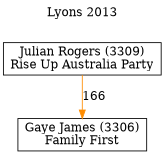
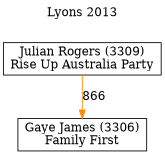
(94, 97) -> (94, 97)
